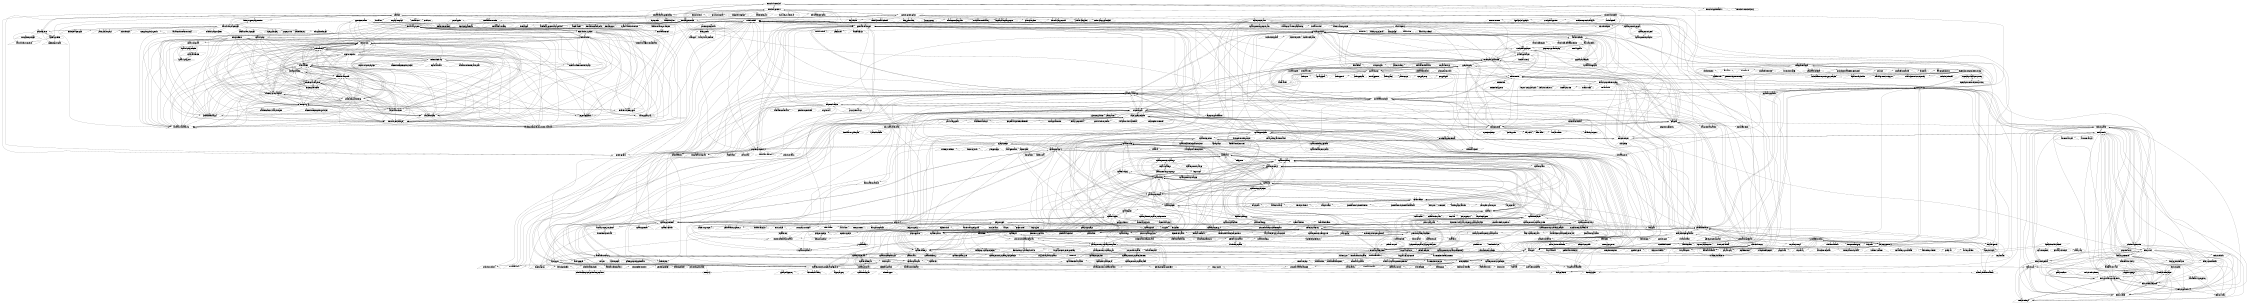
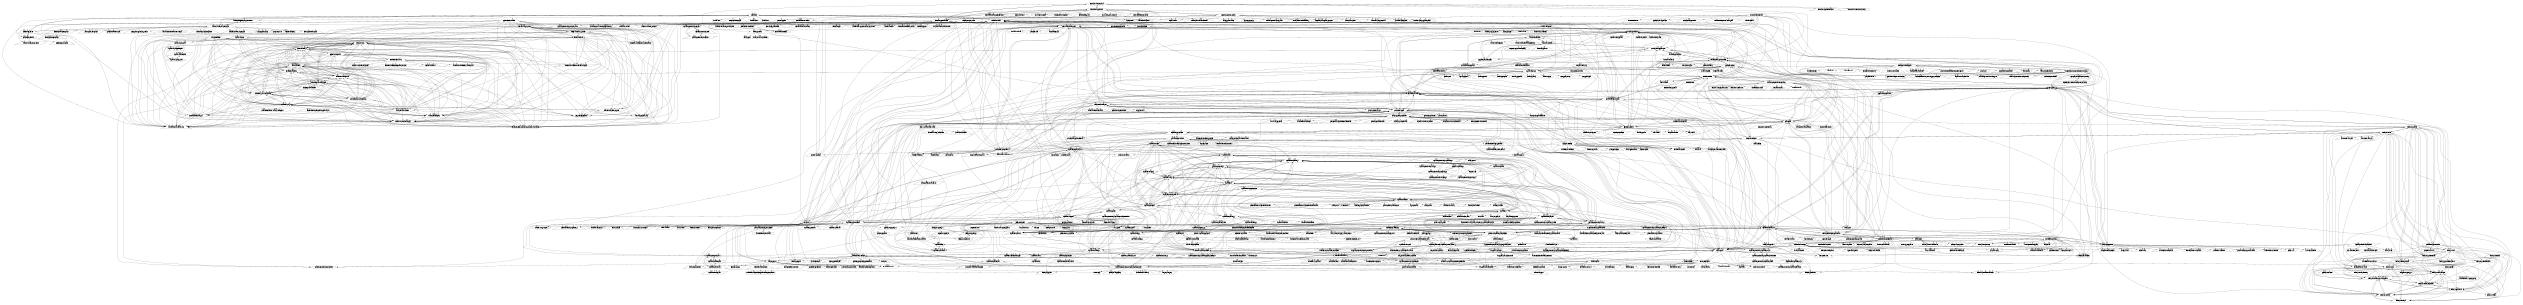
(125, 32) -> (114, 32)
none -> (1467, 178)
(1466, 217) -> (1495, 217)
(1066, 234) -> none
none -> (834, 262)
